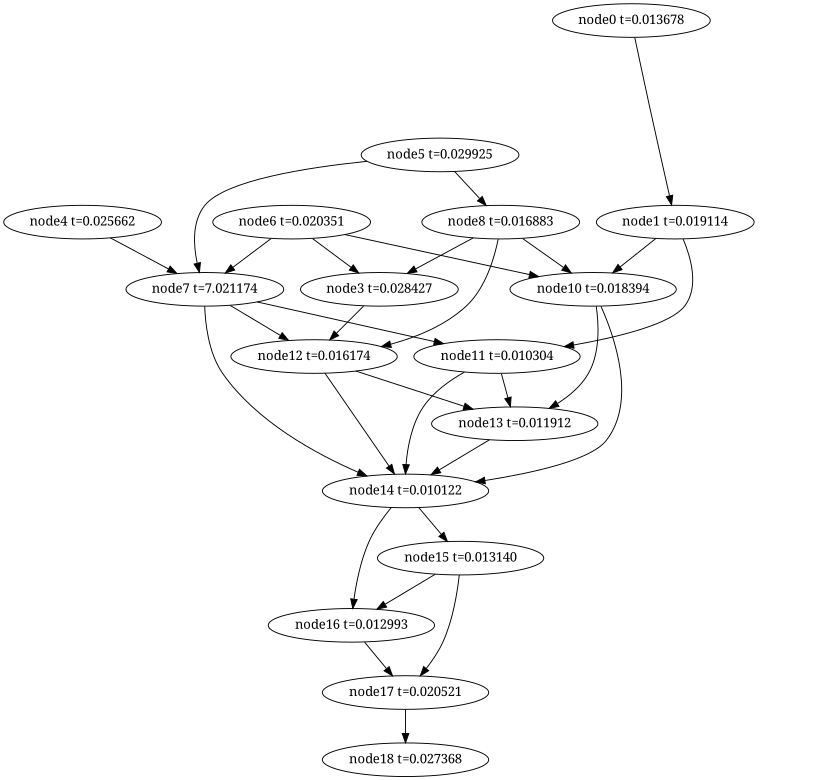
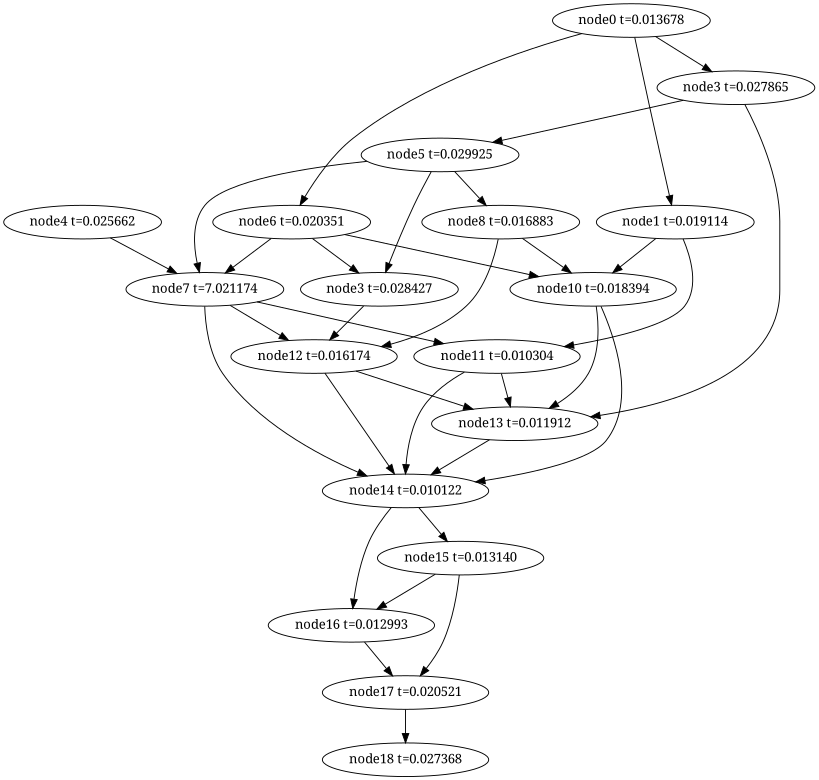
none -> (736, 88)
none -> (428, 92)
(449, 251) -> (409, 217)
